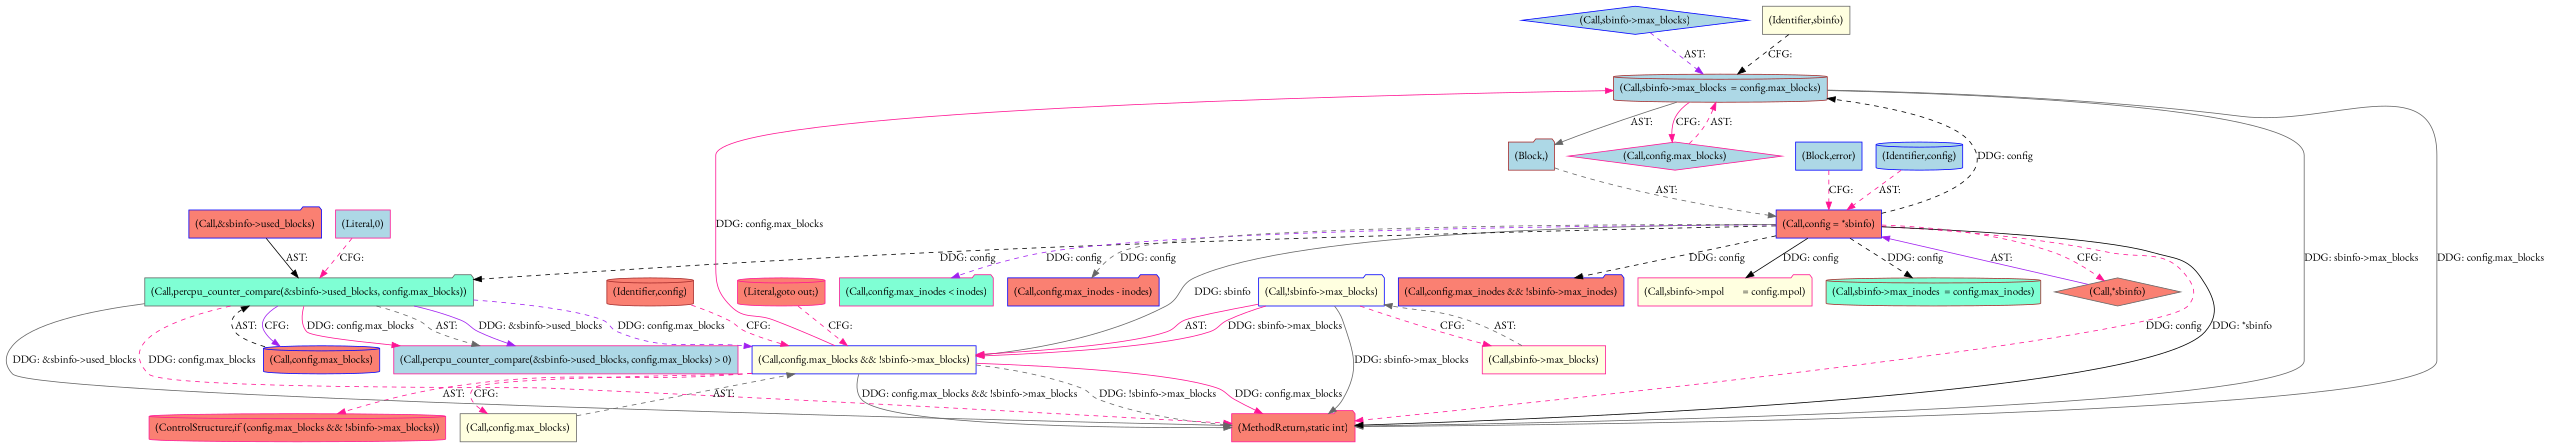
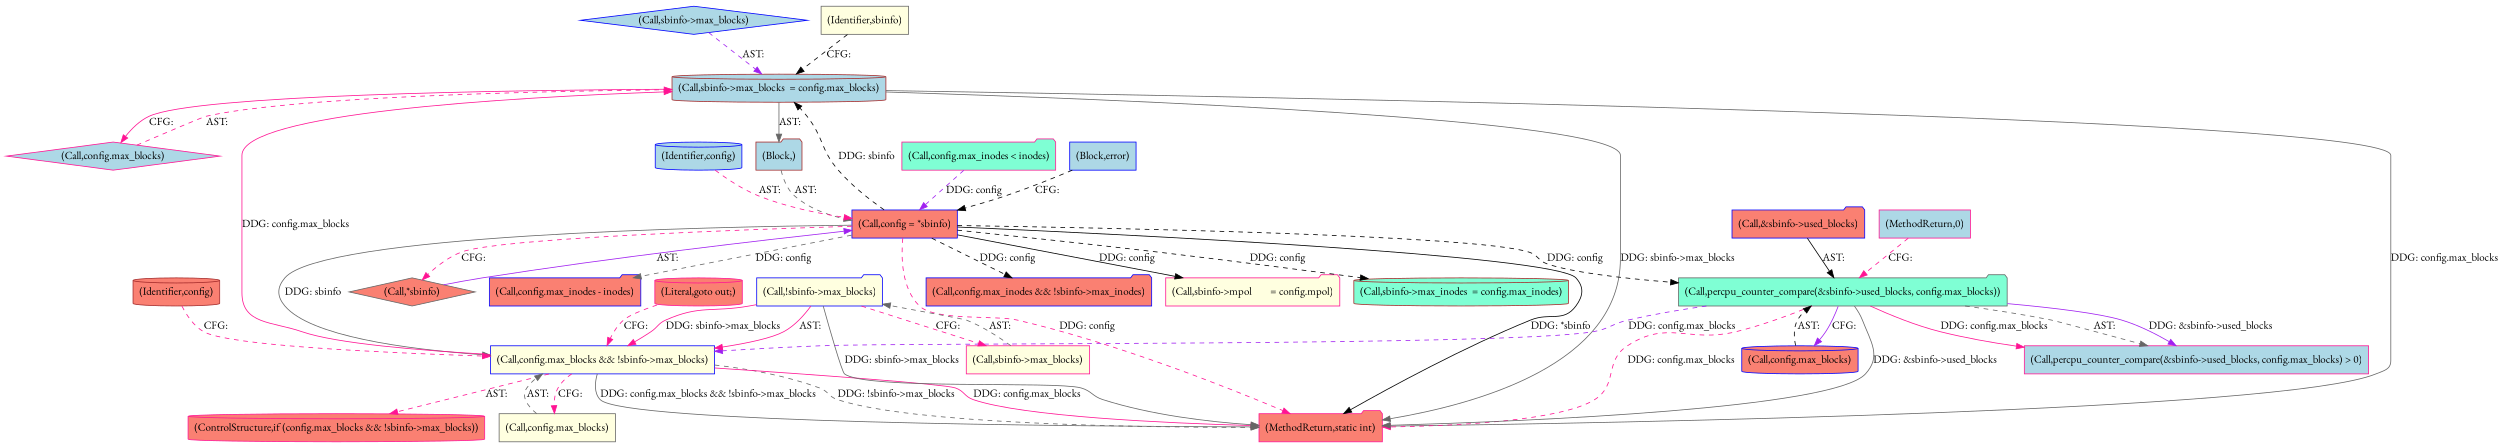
(2005, 156) -> (867, 156)
(1829, 186) -> (1019, 191)
(363, 224) -> (1925, 224)
(1366, 231) -> (945, 187)
